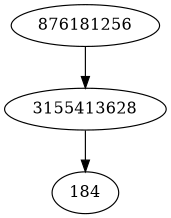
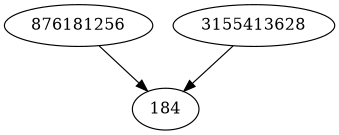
(85, 62) -> (119, 64)
